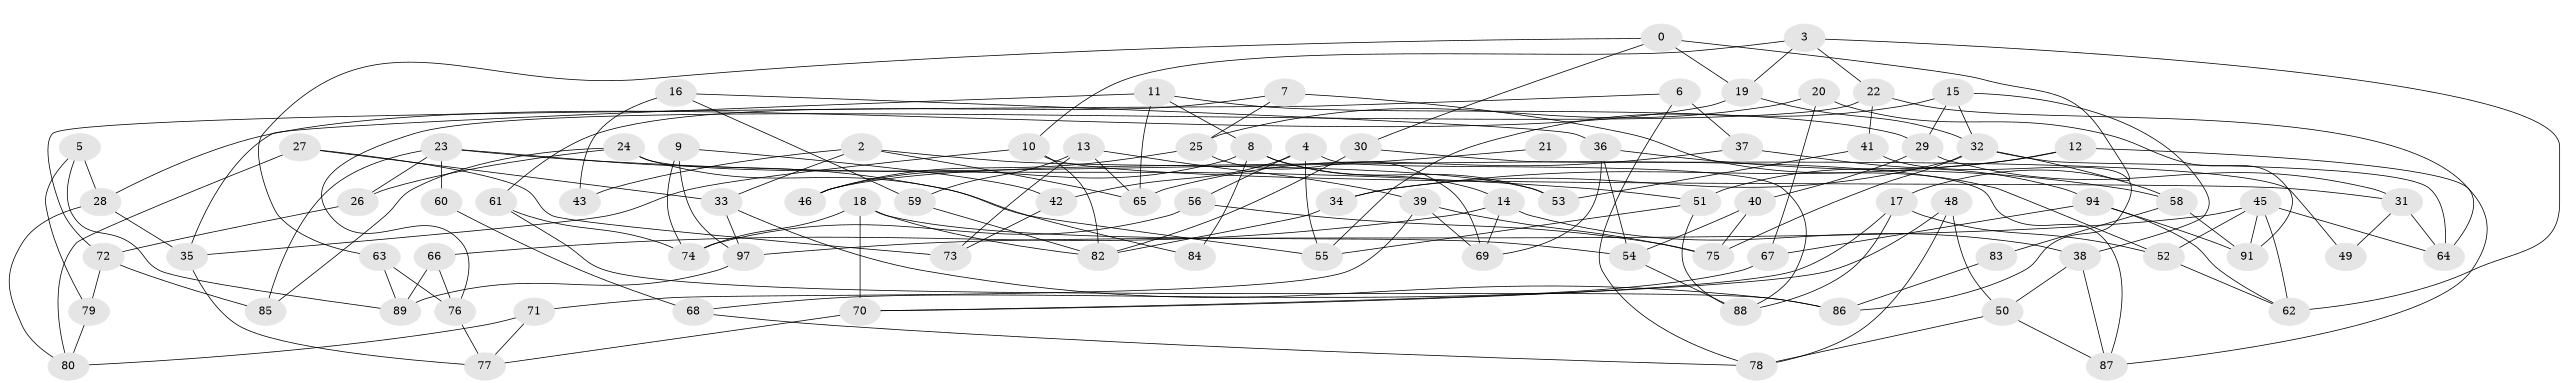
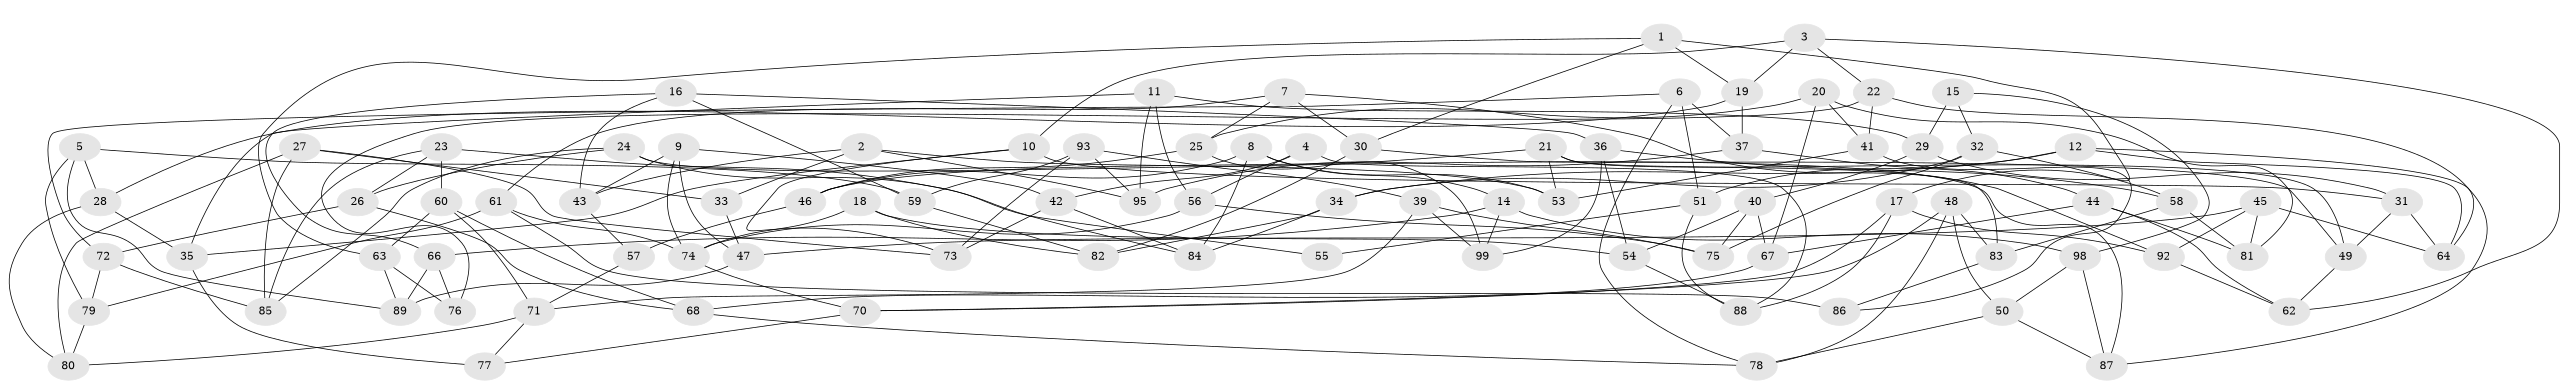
(1662, 38) -> (1662, 38)
none -> (370, 111)
(1862, 117) -> (1742, 121)
(1203, 120) -> (1165, 148)
none -> (1323, 120)
none -> (1843, 120)
(1506, 137) -> none
(1084, 147) -> (1084, 147)
none -> (561, 165)
none -> (1970, 165)
(2280, 168) -> (2305, 167)
none -> (1800, 169)
(1071, 172) -> (1690, 147)
none -> (630, 175)
none -> (1552, 175)
(1089, 198) -> (776, 190)
(1140, 202) -> (1140, 202)
(2093, 202) -> (2093, 202)
(1307, 203) -> none
none -> (1108, 223)
none -> (268, 227)
none -> (1272, 229)
none -> (1761, 229)
none -> (411, 230)
none -> (1974, 230)
(2278, 256) -> (2318, 284)
none -> (634, 257)
(744, 257) -> (744, 257)
(1483, 257) -> (1483, 257)
(2080, 257) -> (2080, 257)
(2164, 257) -> (2164, 257)
(2248, 257) -> (2248, 257)
none -> (294, 258)
(860, 261) -> (741, 279)
none -> (505, 266)
none -> (520, 270)
(1438, 289) -> none
(470, 339) -> none
